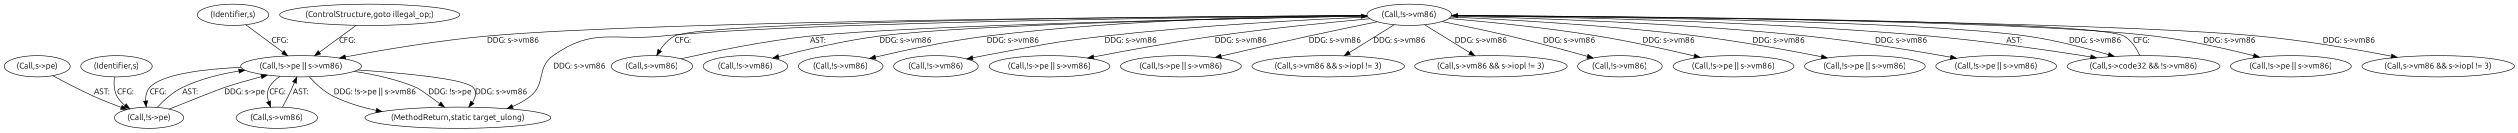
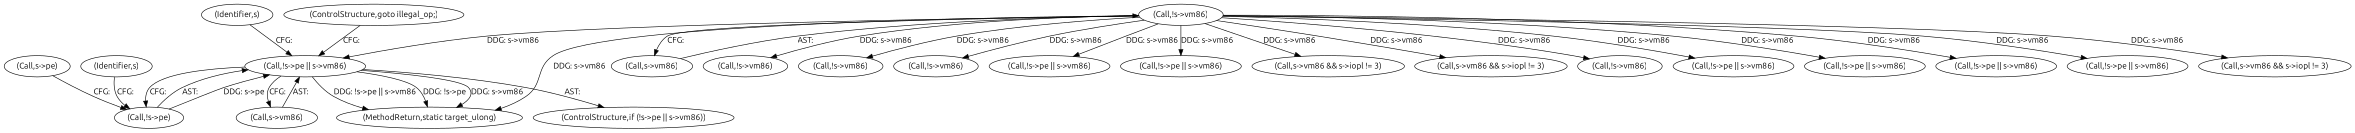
(2144, 66) -> none
(103, 92) -> (103, 92)
none -> (634, 118)
